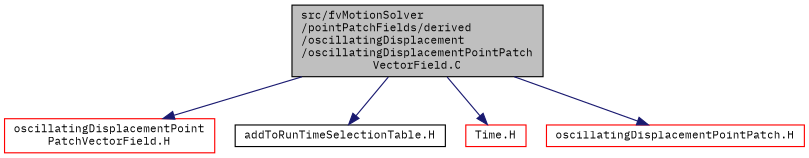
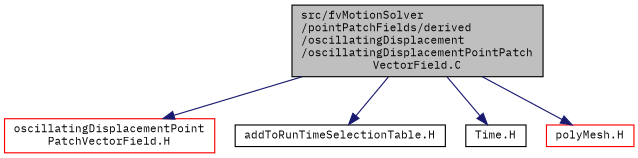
(496, 136) -> (496, 136)
(675, 136) -> (590, 136)
